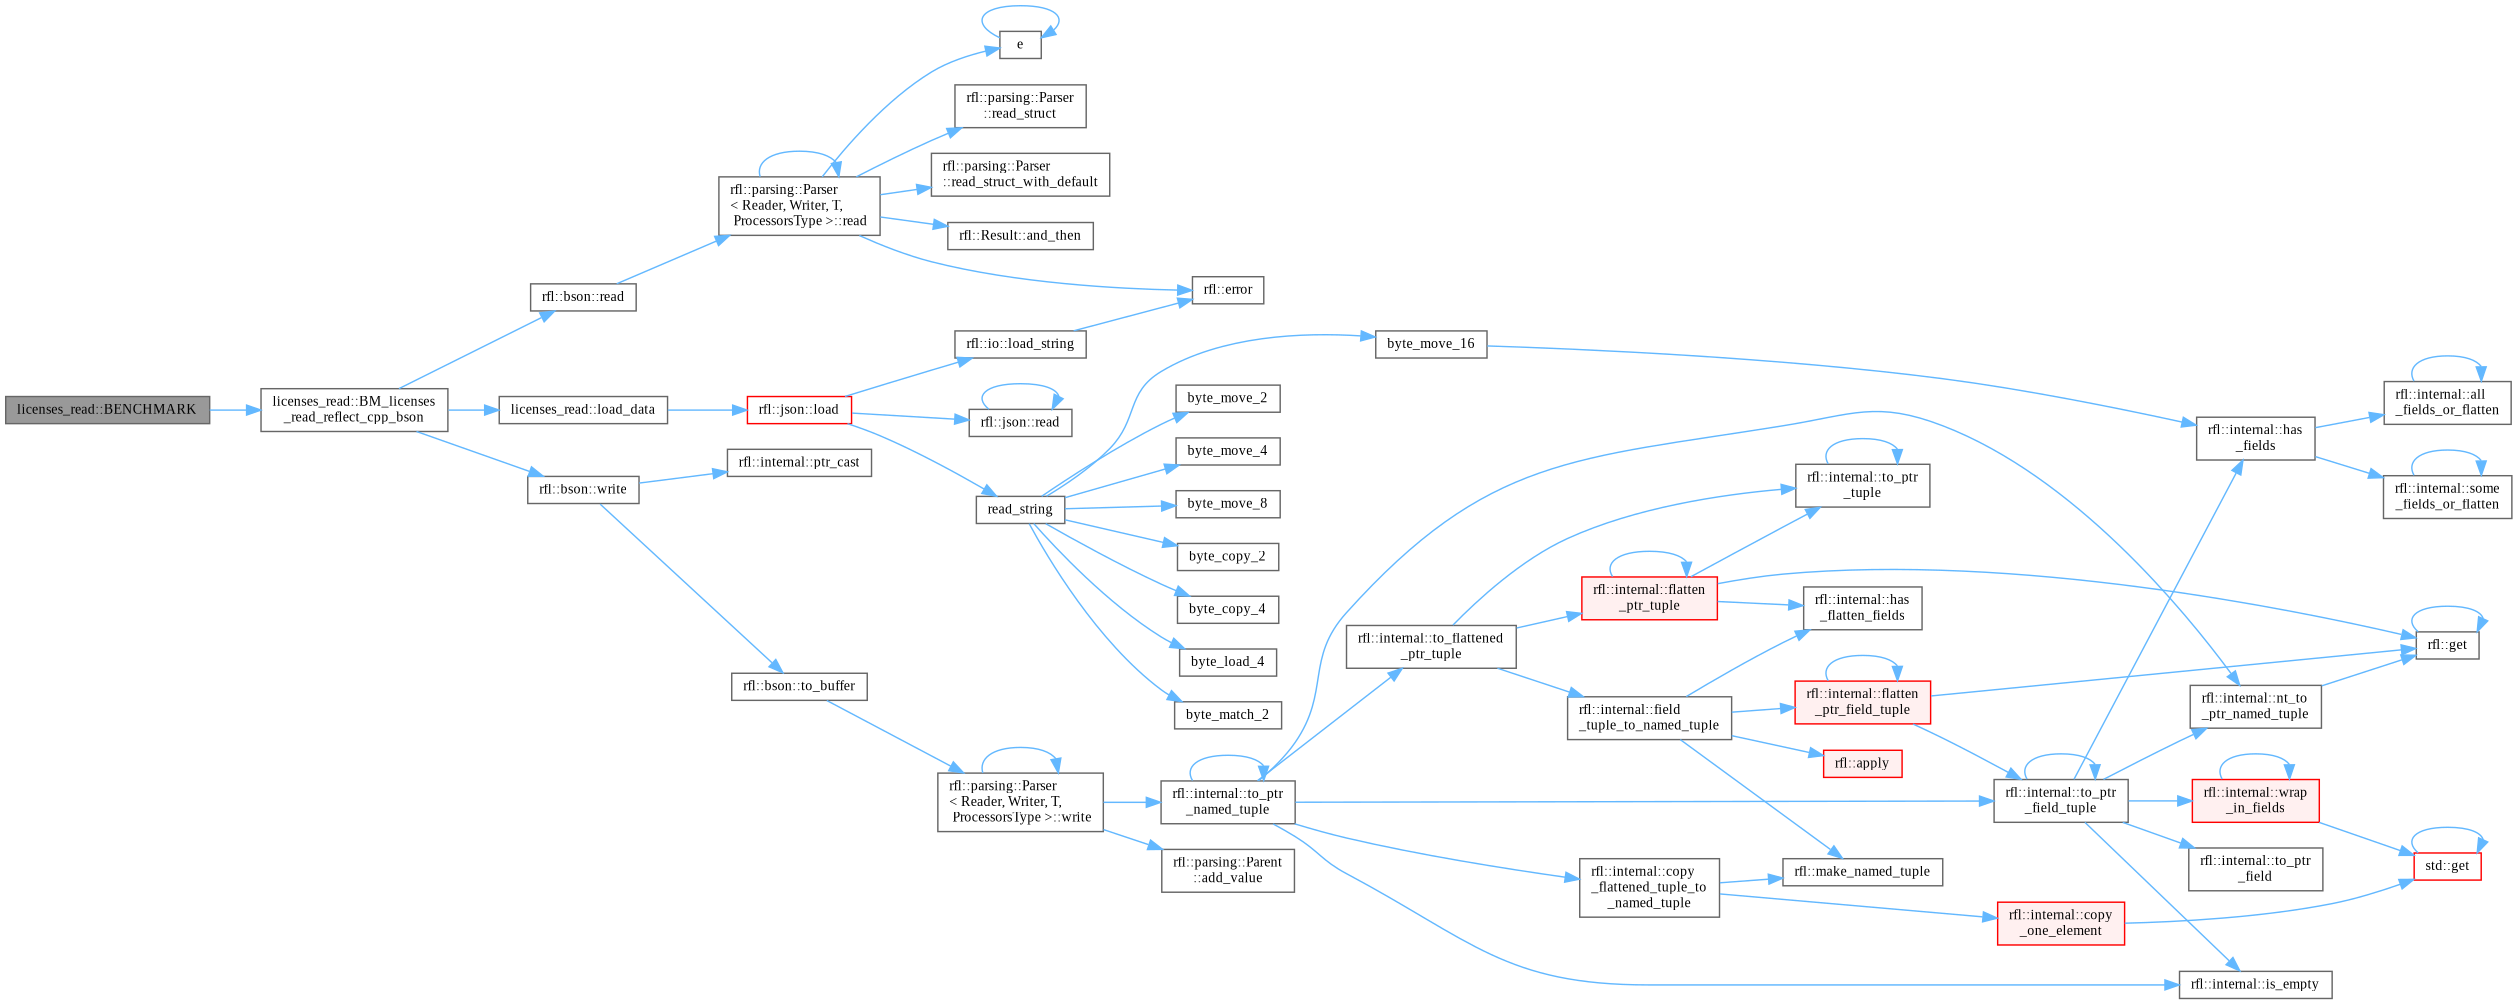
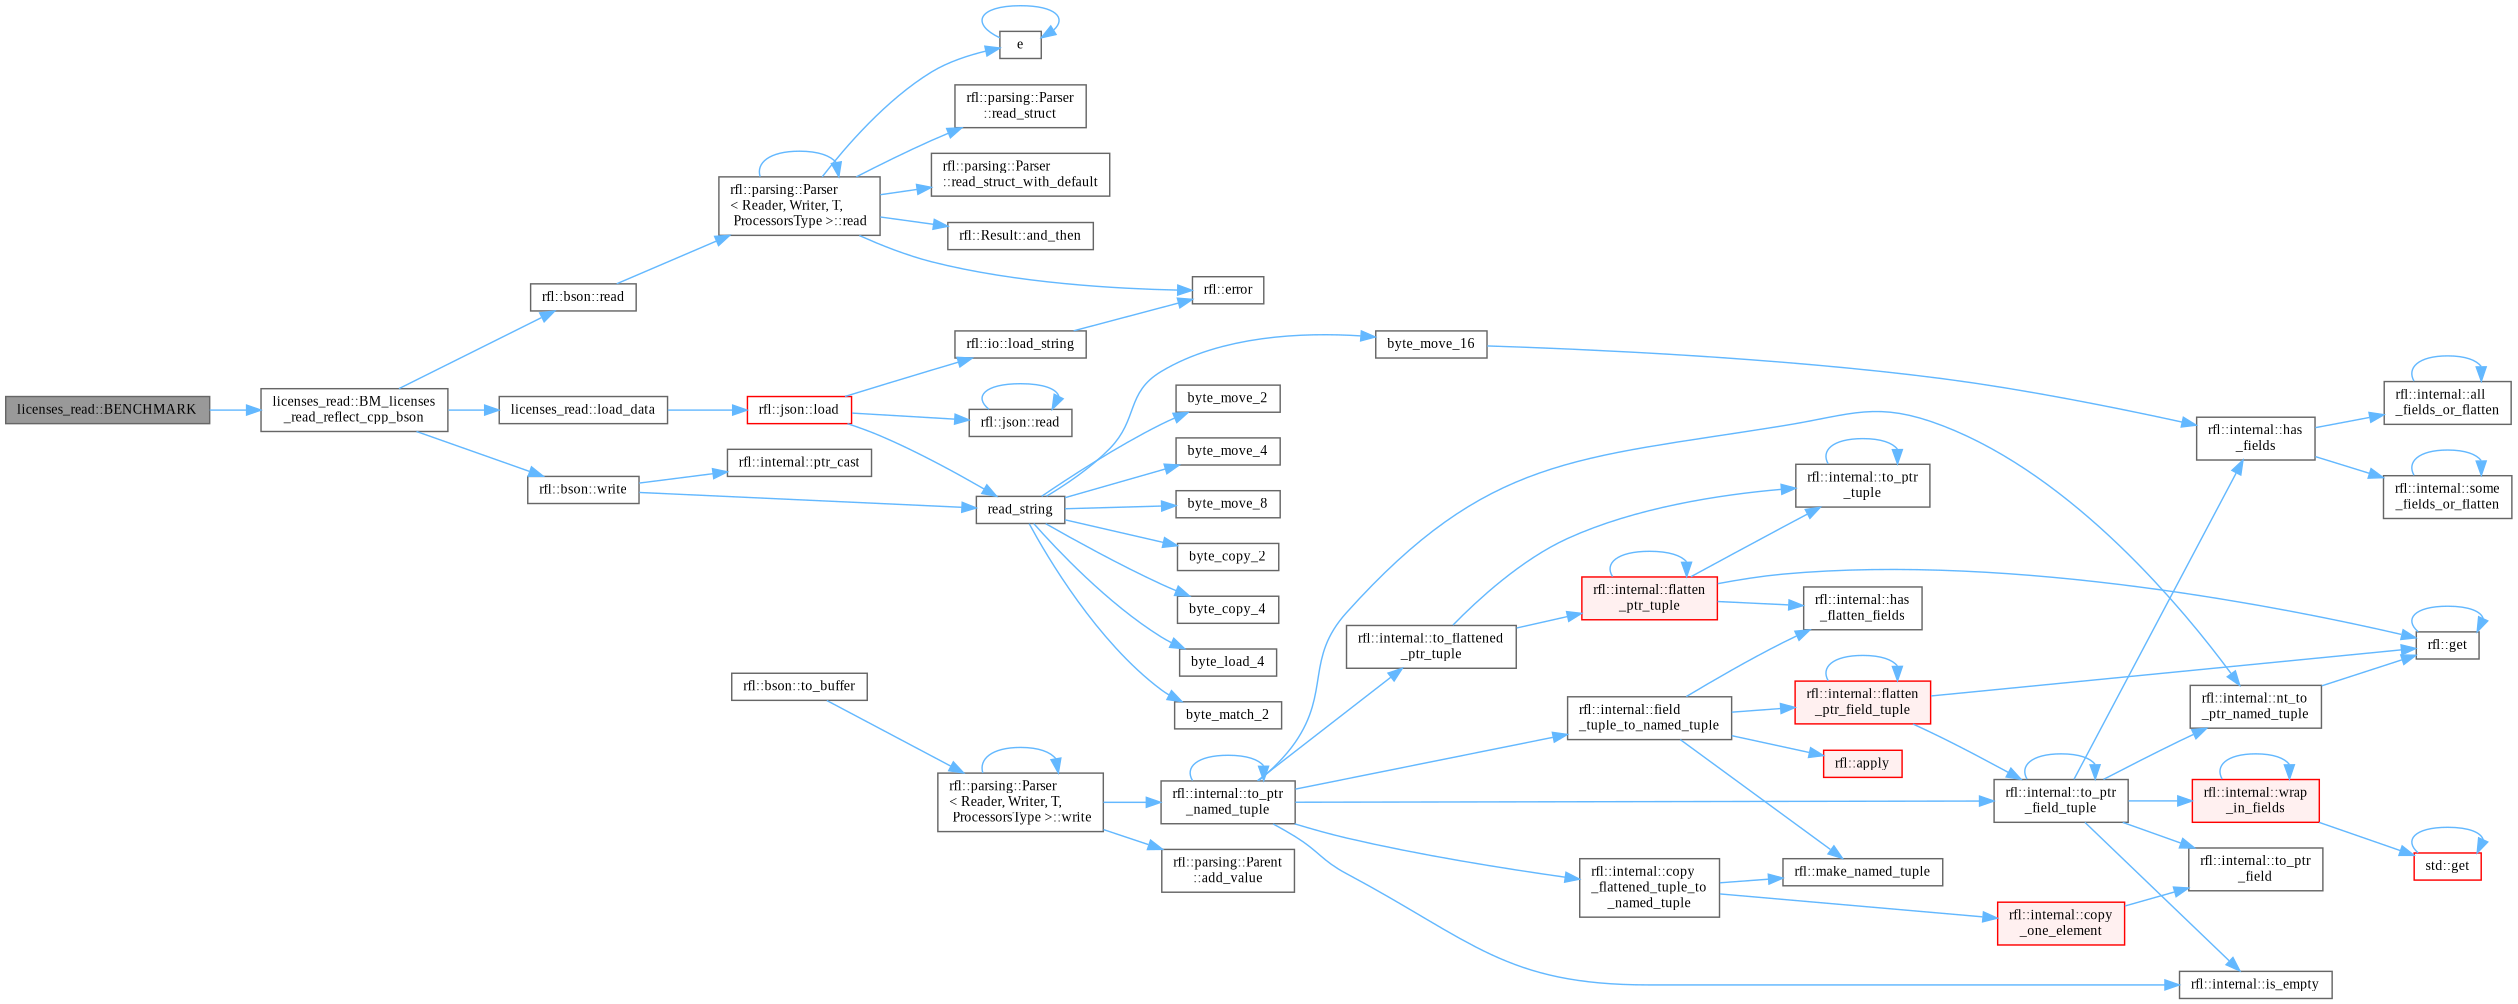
(686, 583) -> (801, 500)
(1534, 680) -> (1424, 763)
(2264, 914) -> (2150, 899)
